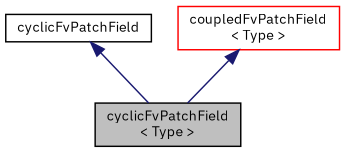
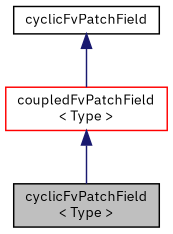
(125, 78) -> (86, 68)
